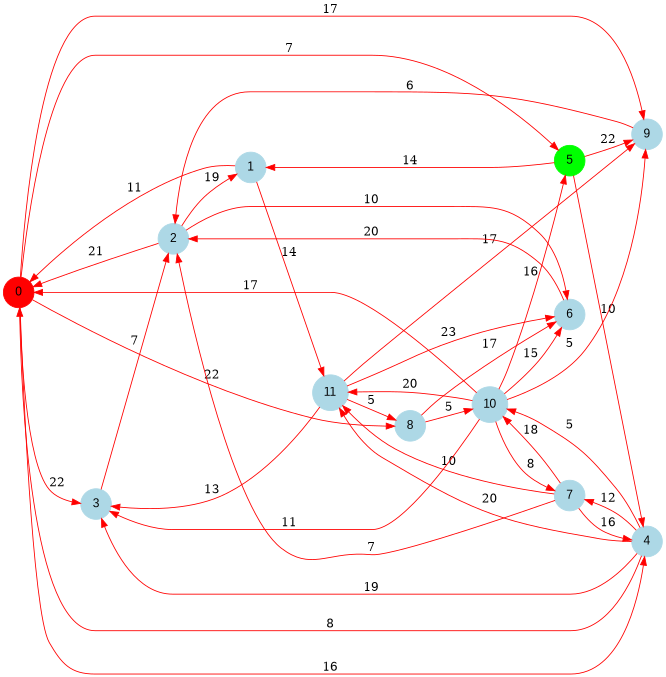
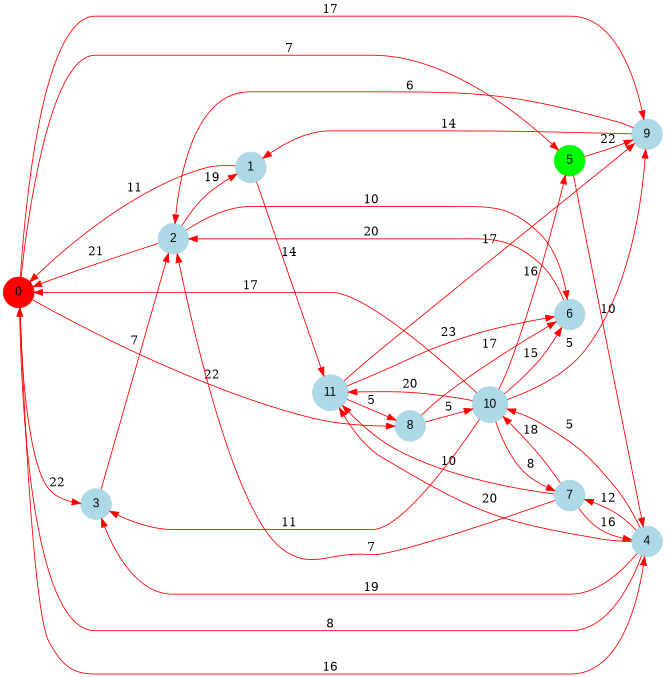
(415, 167) -> (448, 131)
(235, 489) -> none
